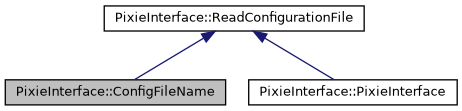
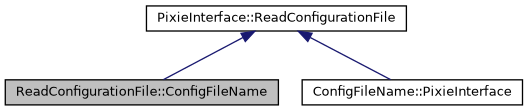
(115, 92) -> (142, 92)
(353, 92) -> (412, 92)
